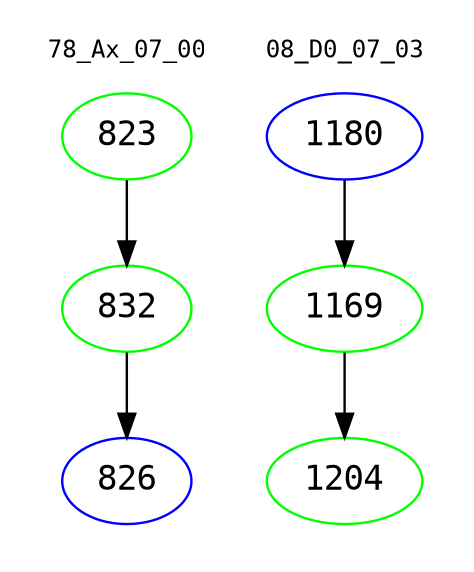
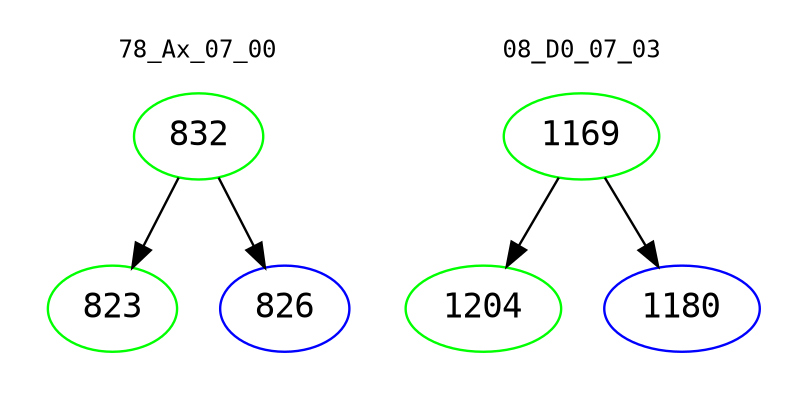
(127, 211) -> (161, 212)
(345, 211) -> (625, 212)
